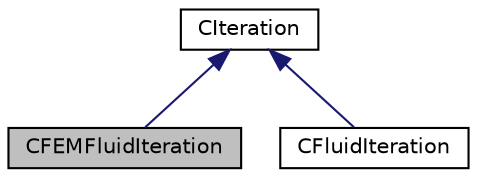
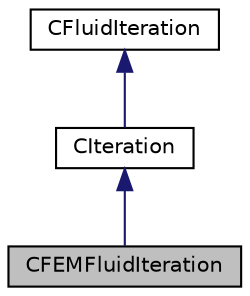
(320, 96) -> (125, 100)
